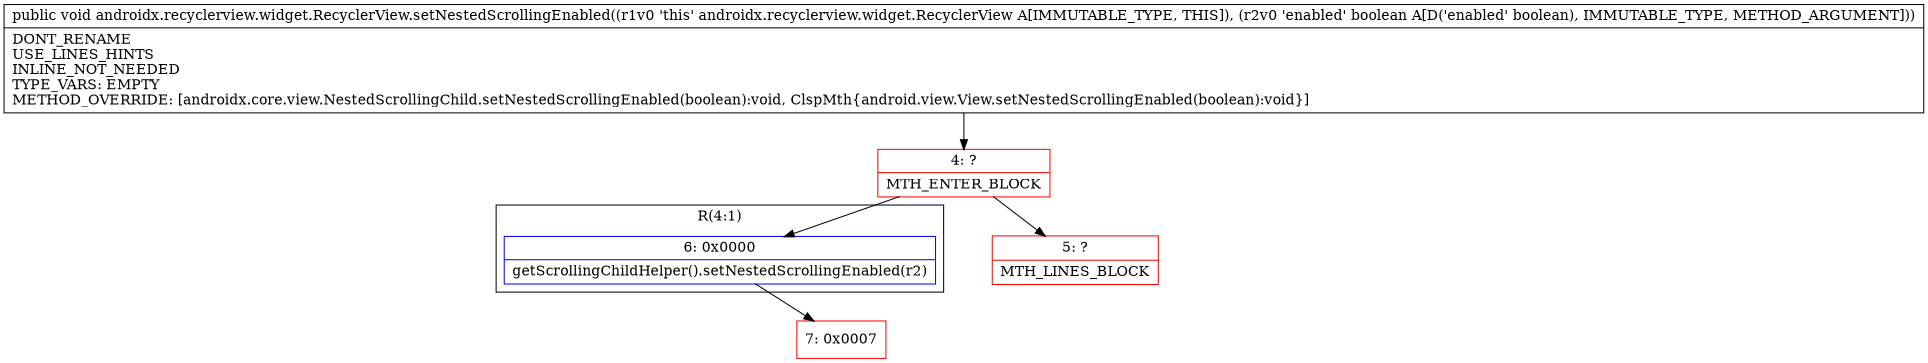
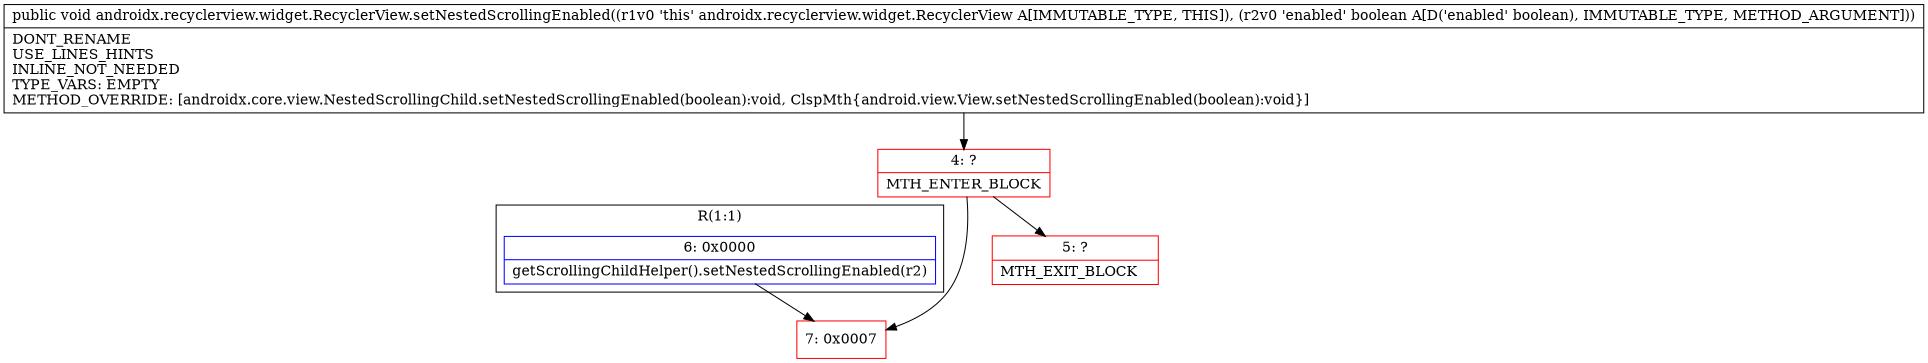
(847, 215) -> (957, 276)
(720, 217) -> (720, 217)
(1075, 272) -> (1069, 272)
